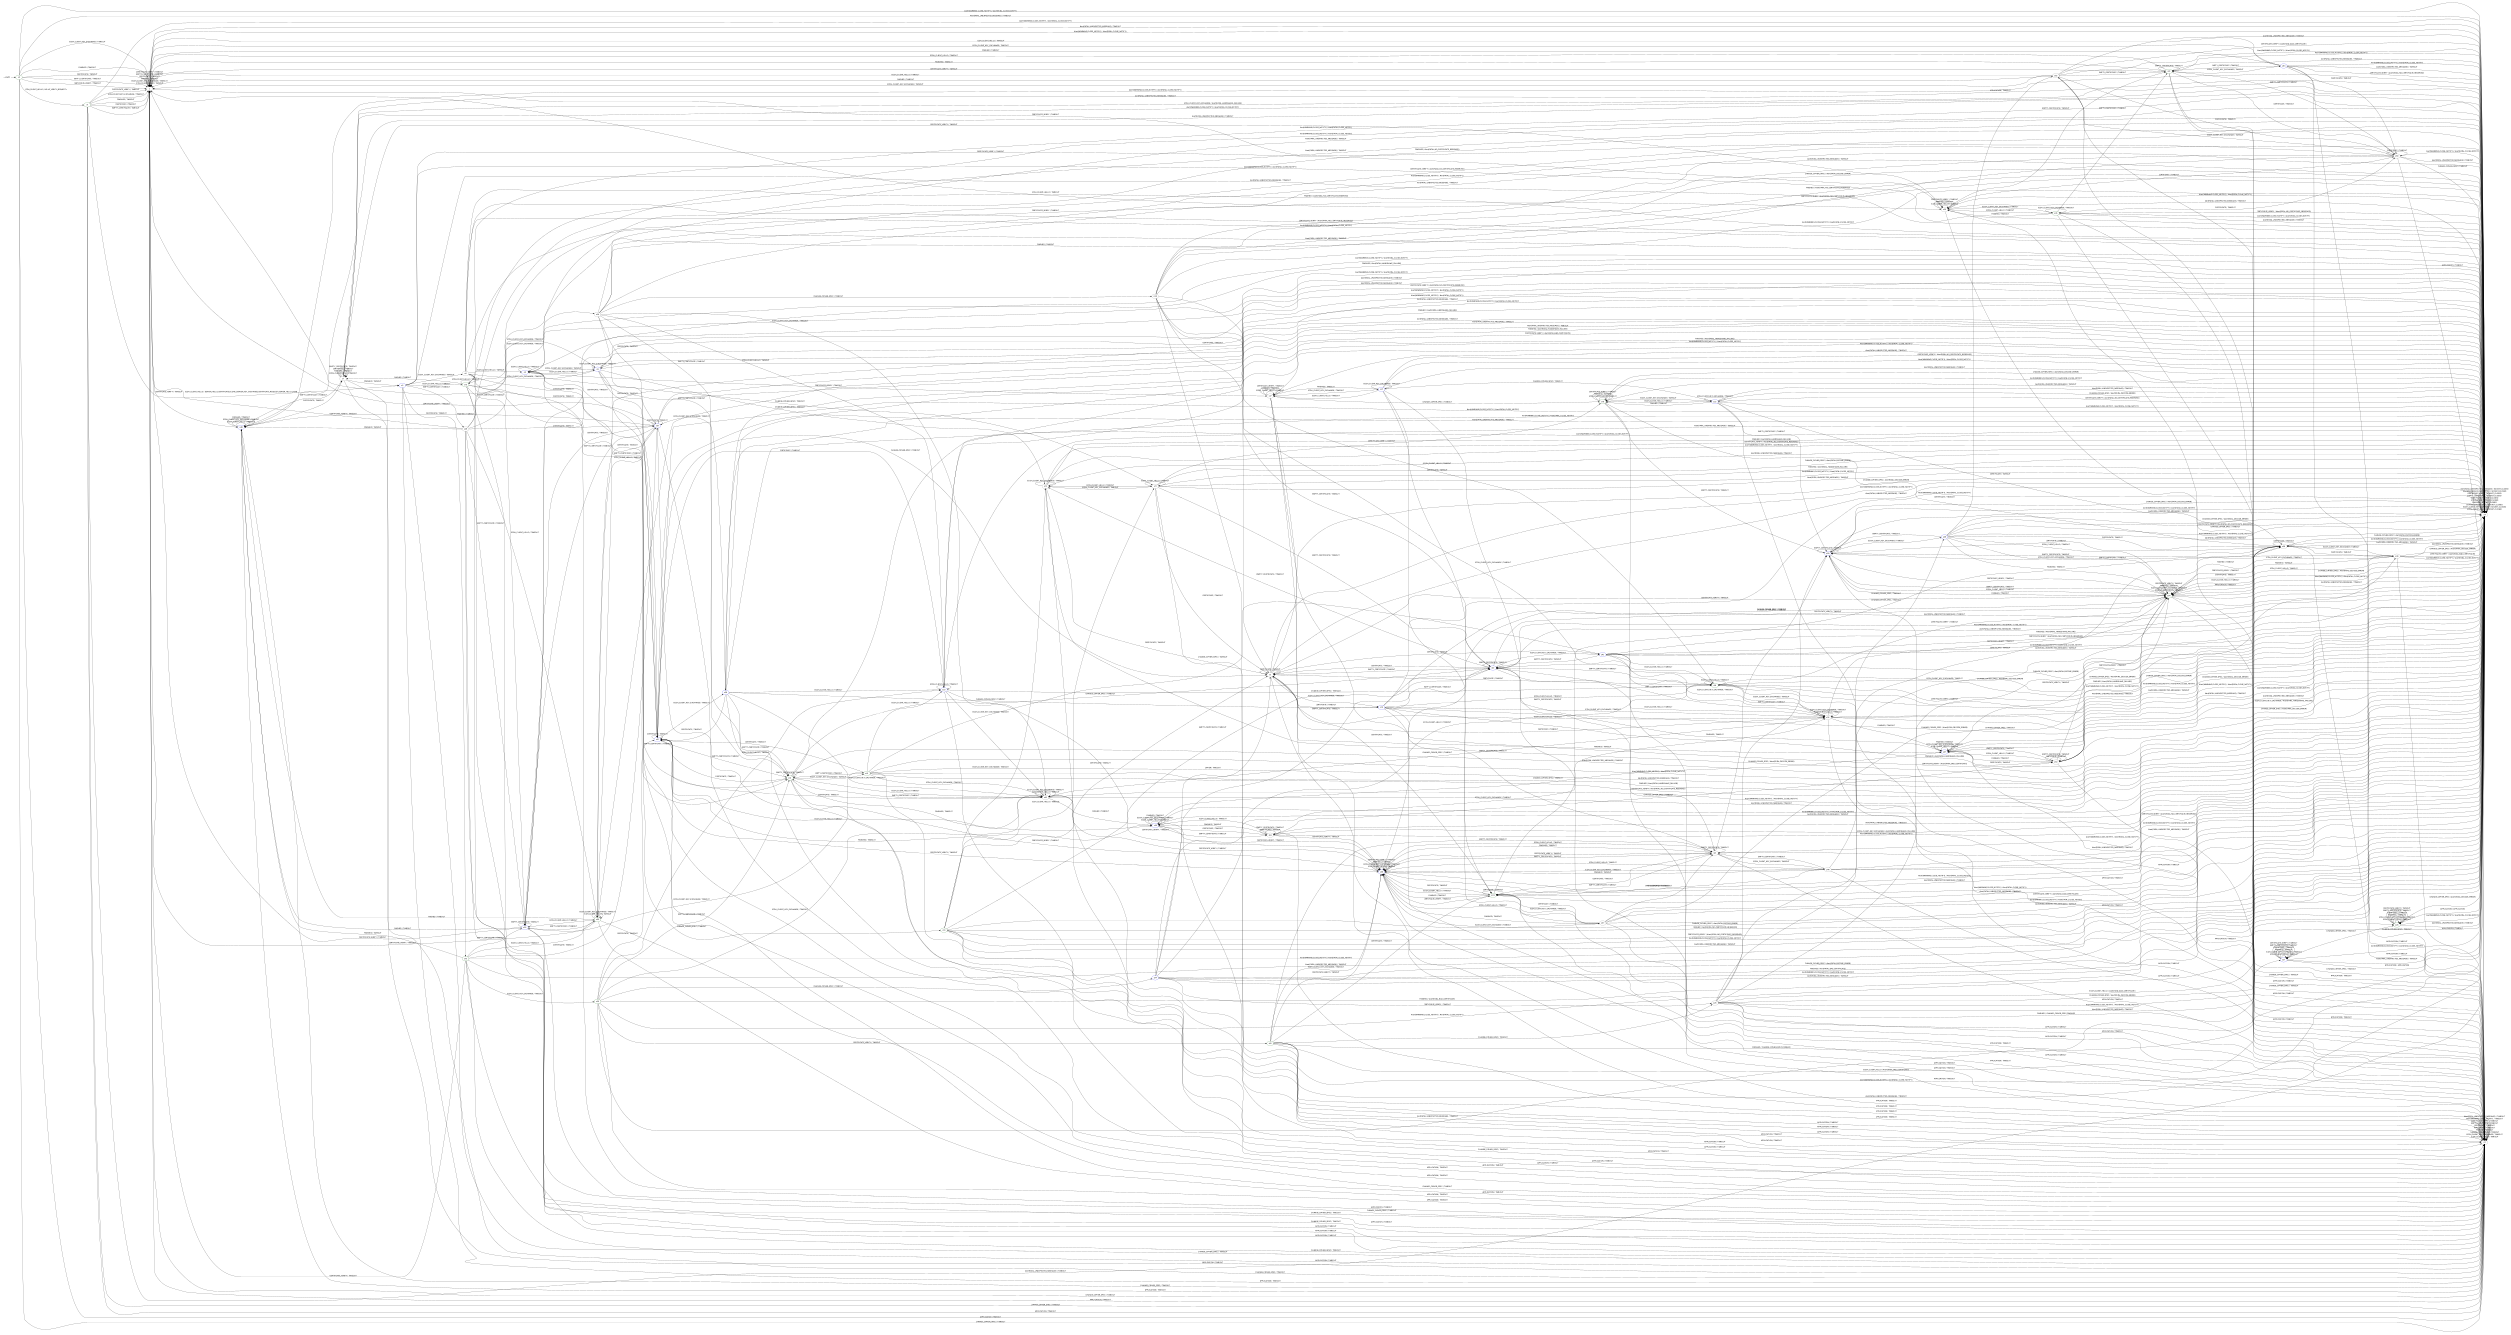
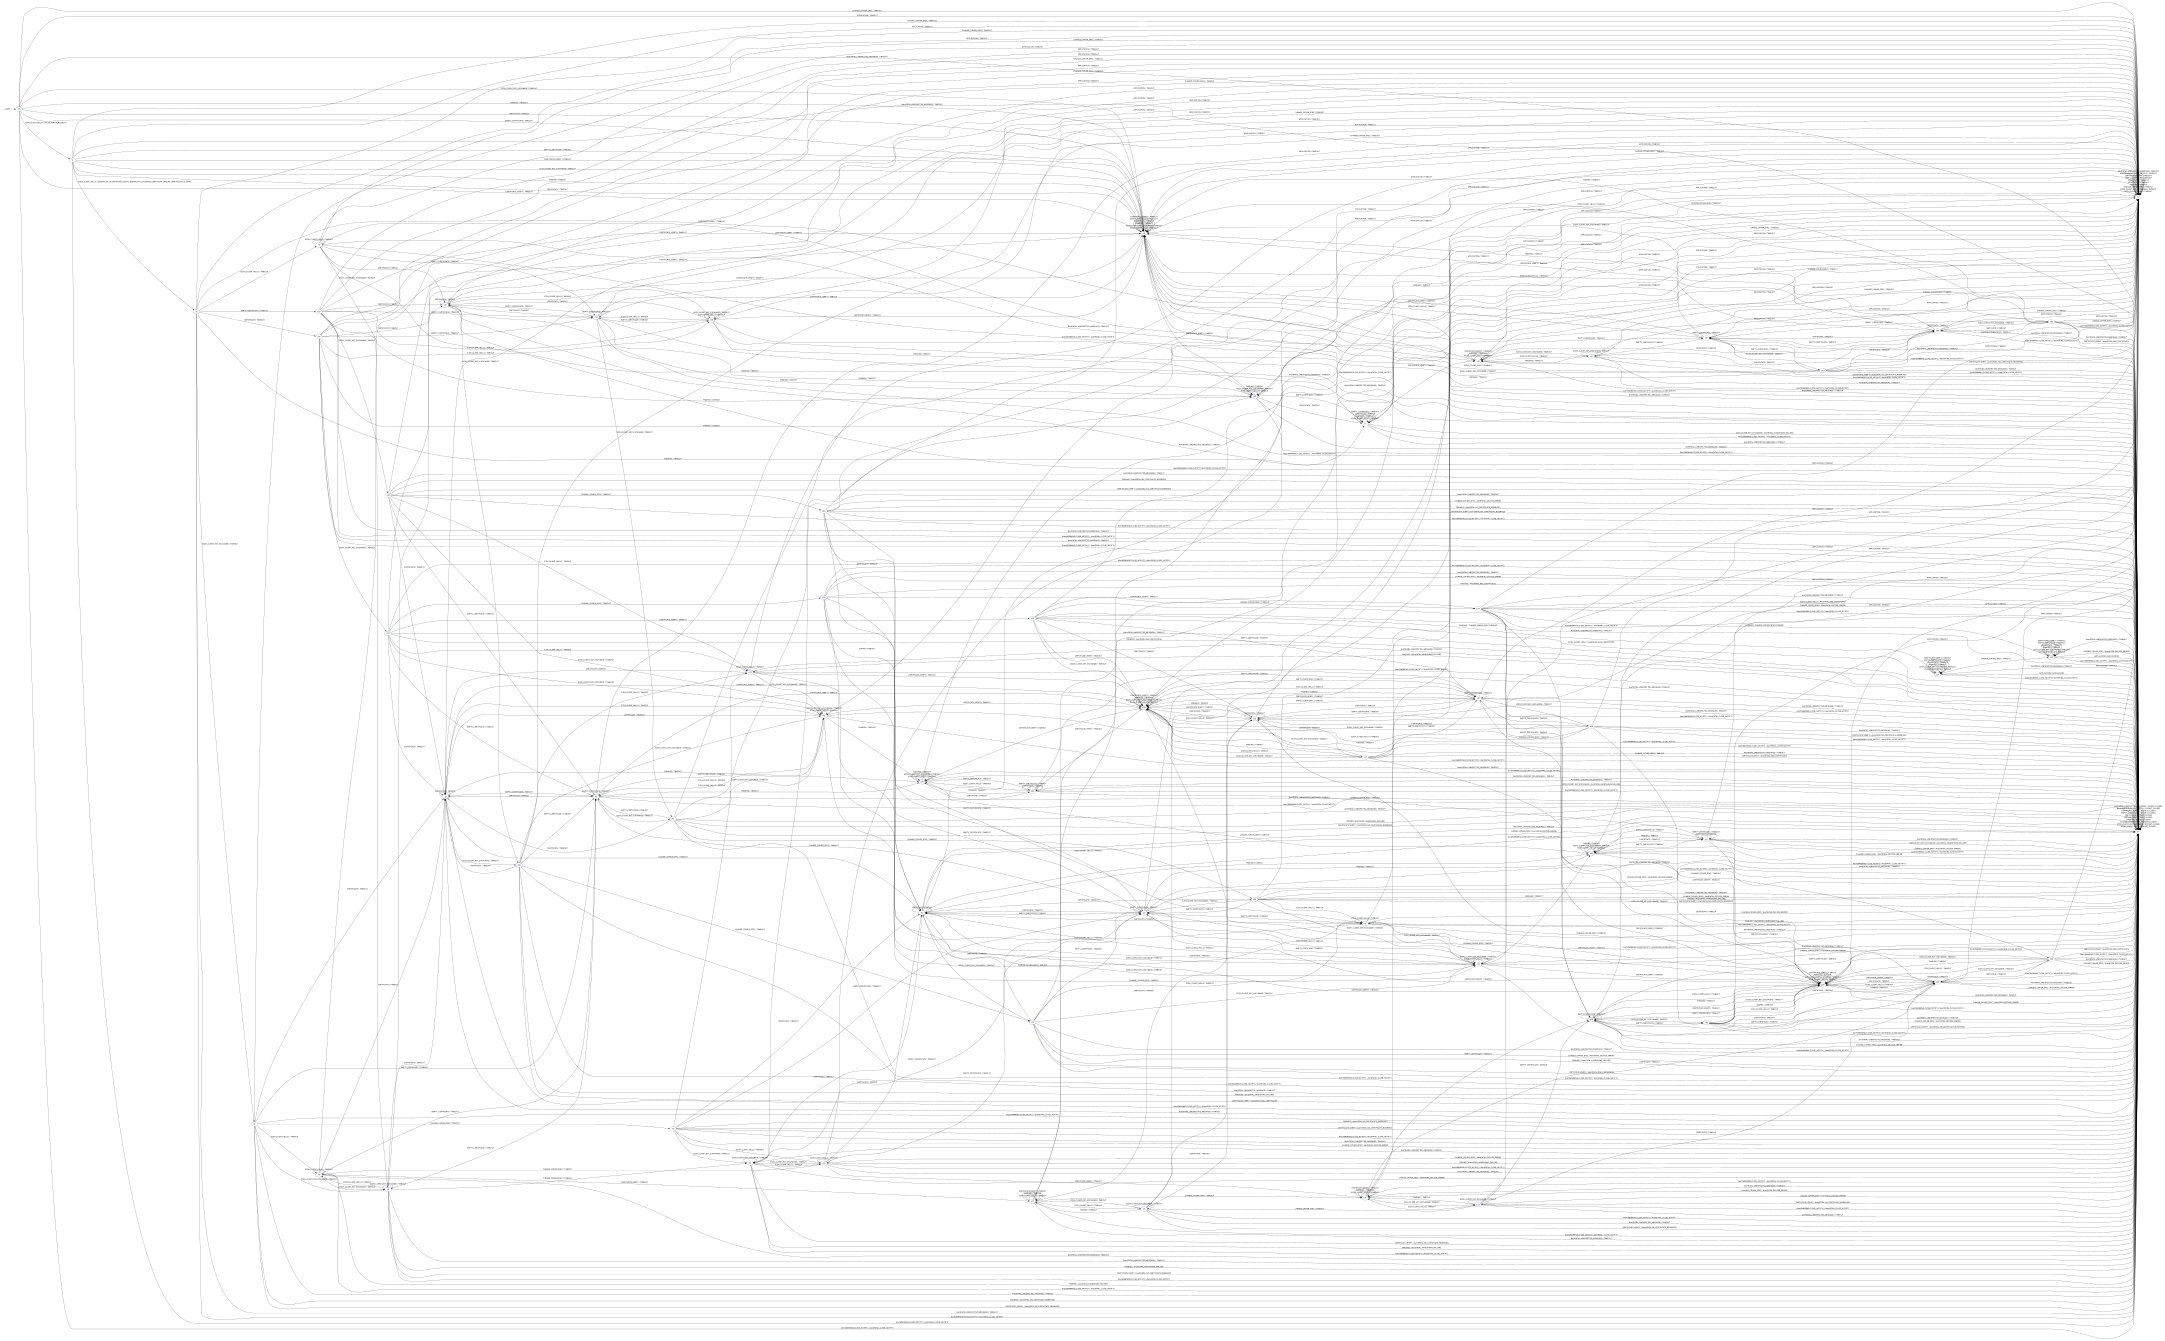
(1973, 296) -> (1971, 640)
(372, 384) -> (765, 460)
